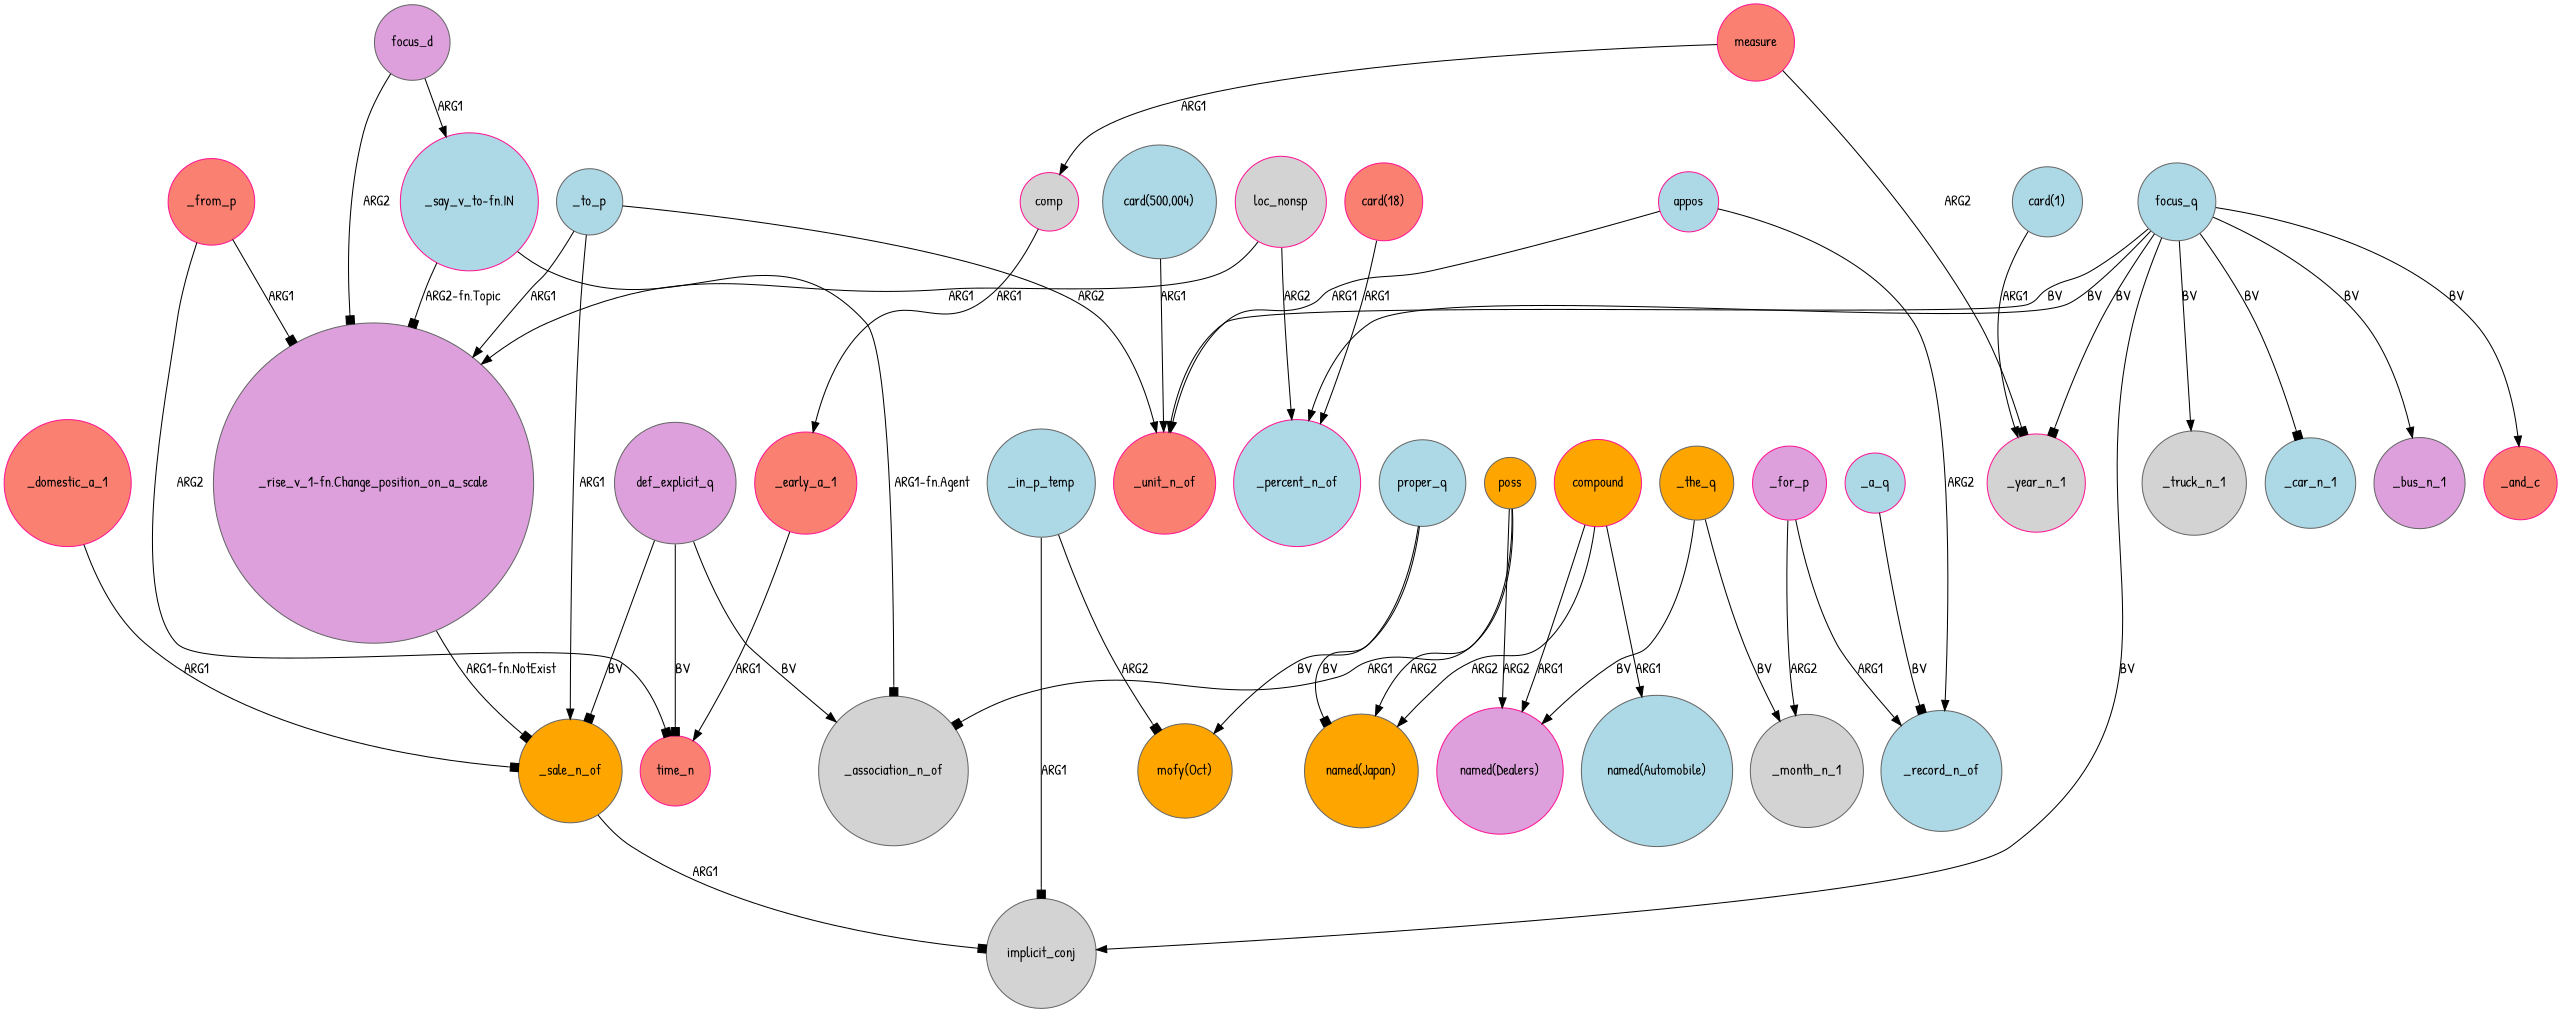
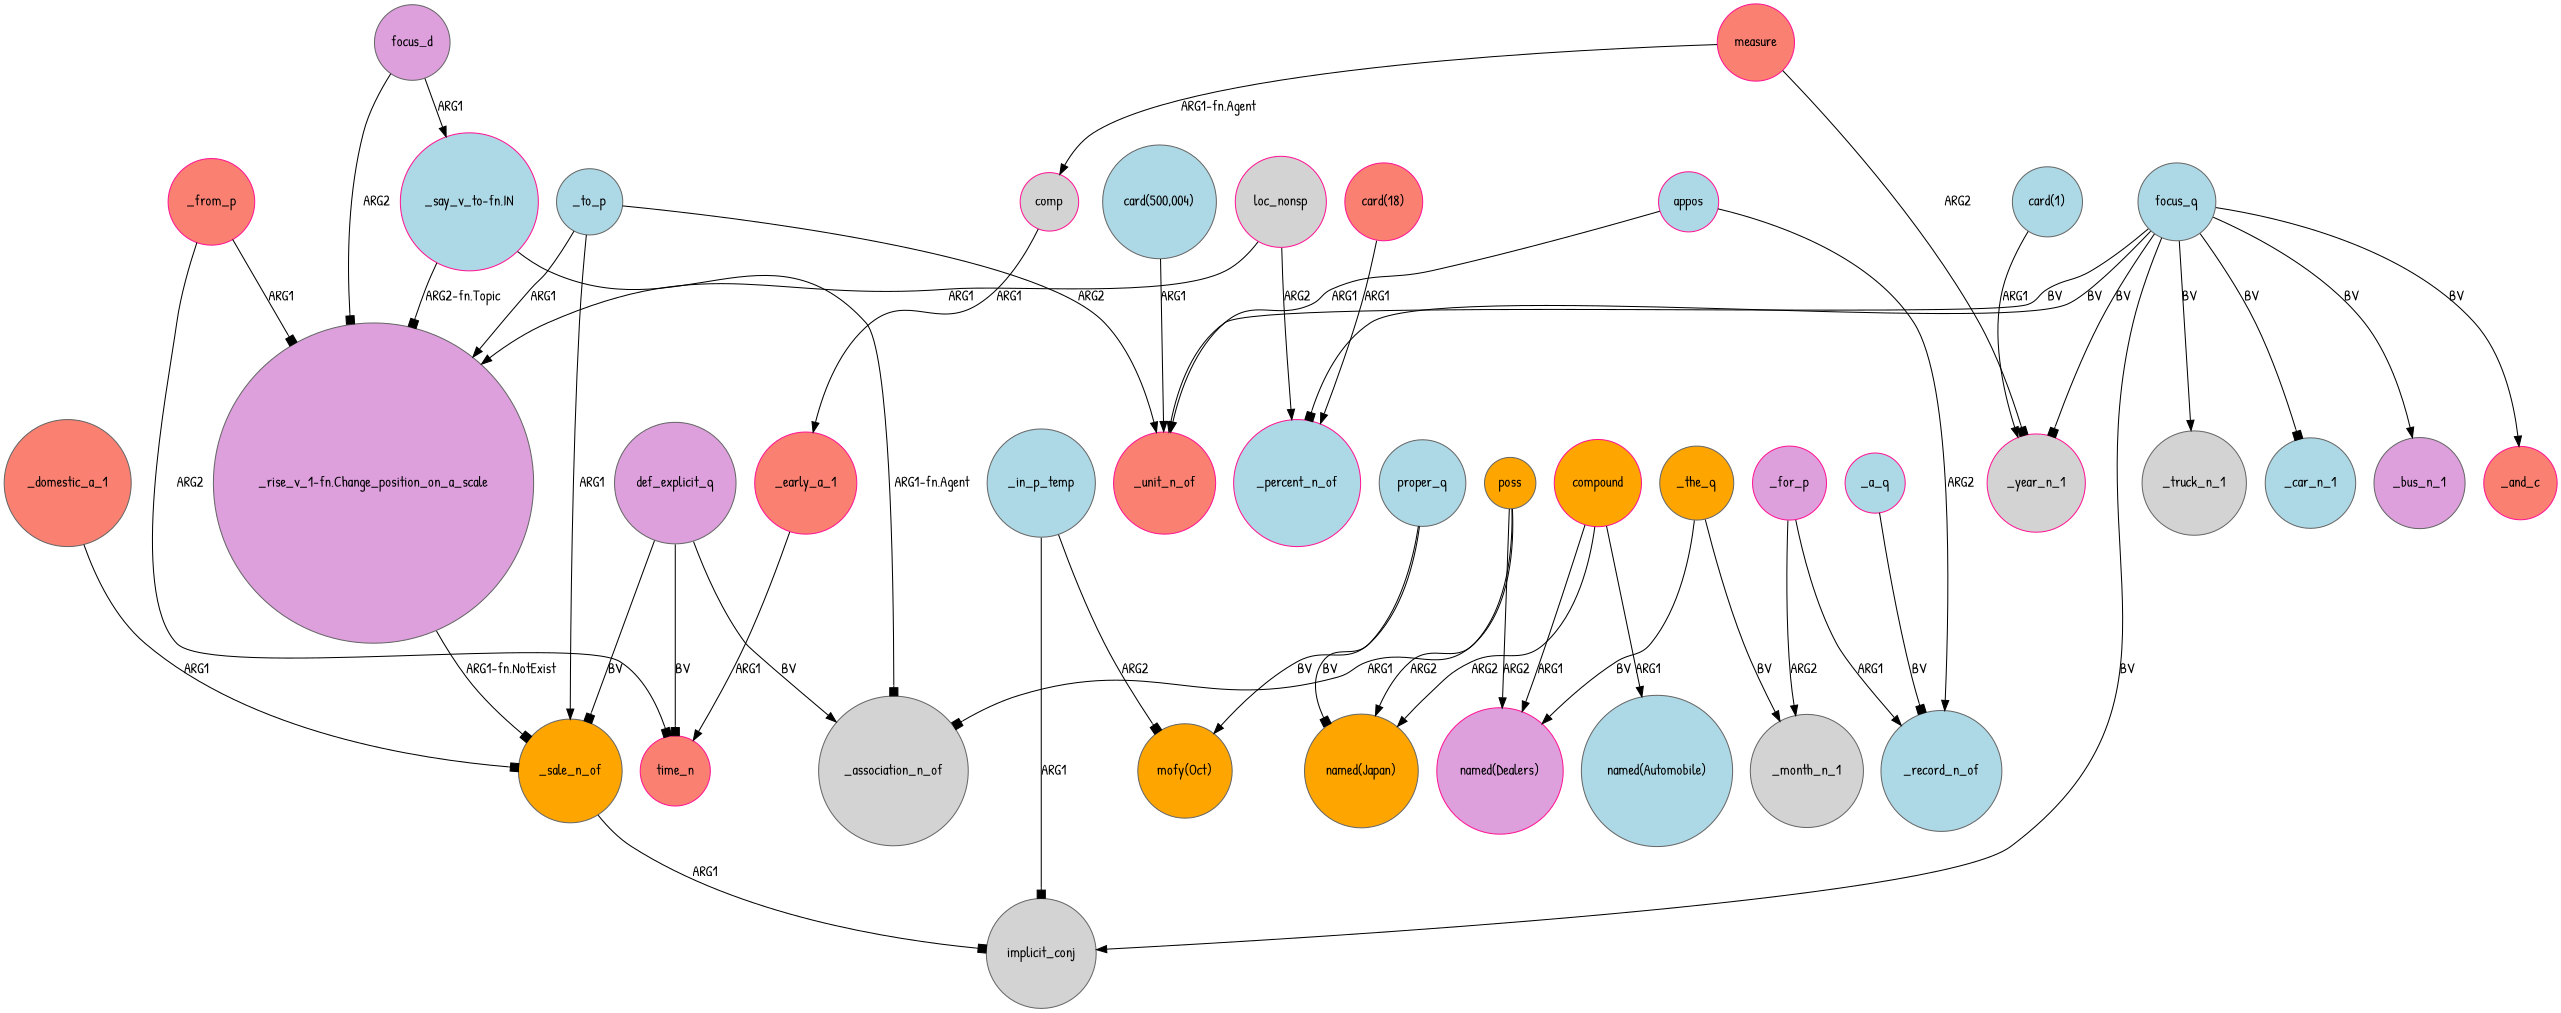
(1194, 107) -> (1219, 107)
(1720, 309) -> (1720, 309)
(68, 483) -> (68, 483)
